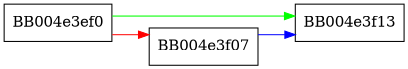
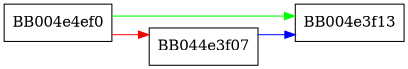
(58, 23) -> (58, 23)
(204, 47) -> (204, 47)
